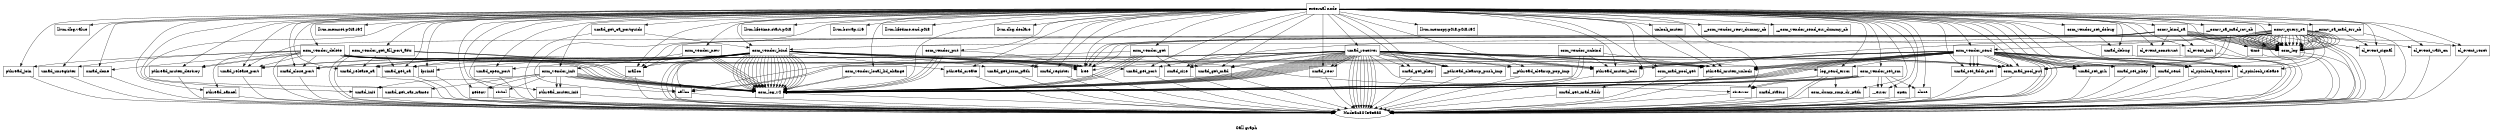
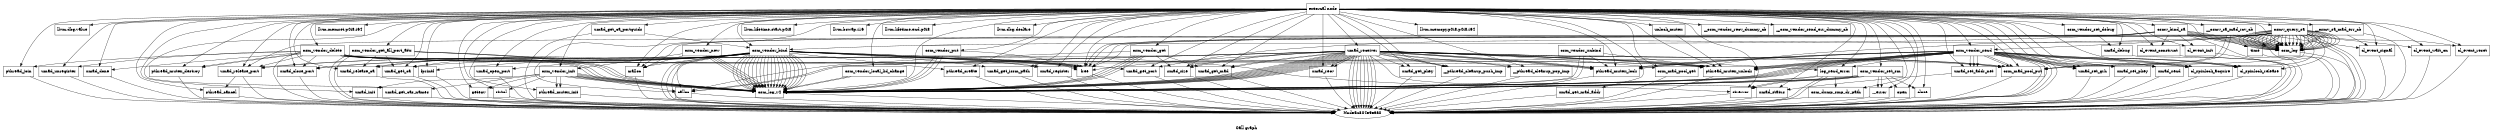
none -> (1646, 14)
(244, 55) -> (231, 81)
(1684, 111) -> (1871, 80)
